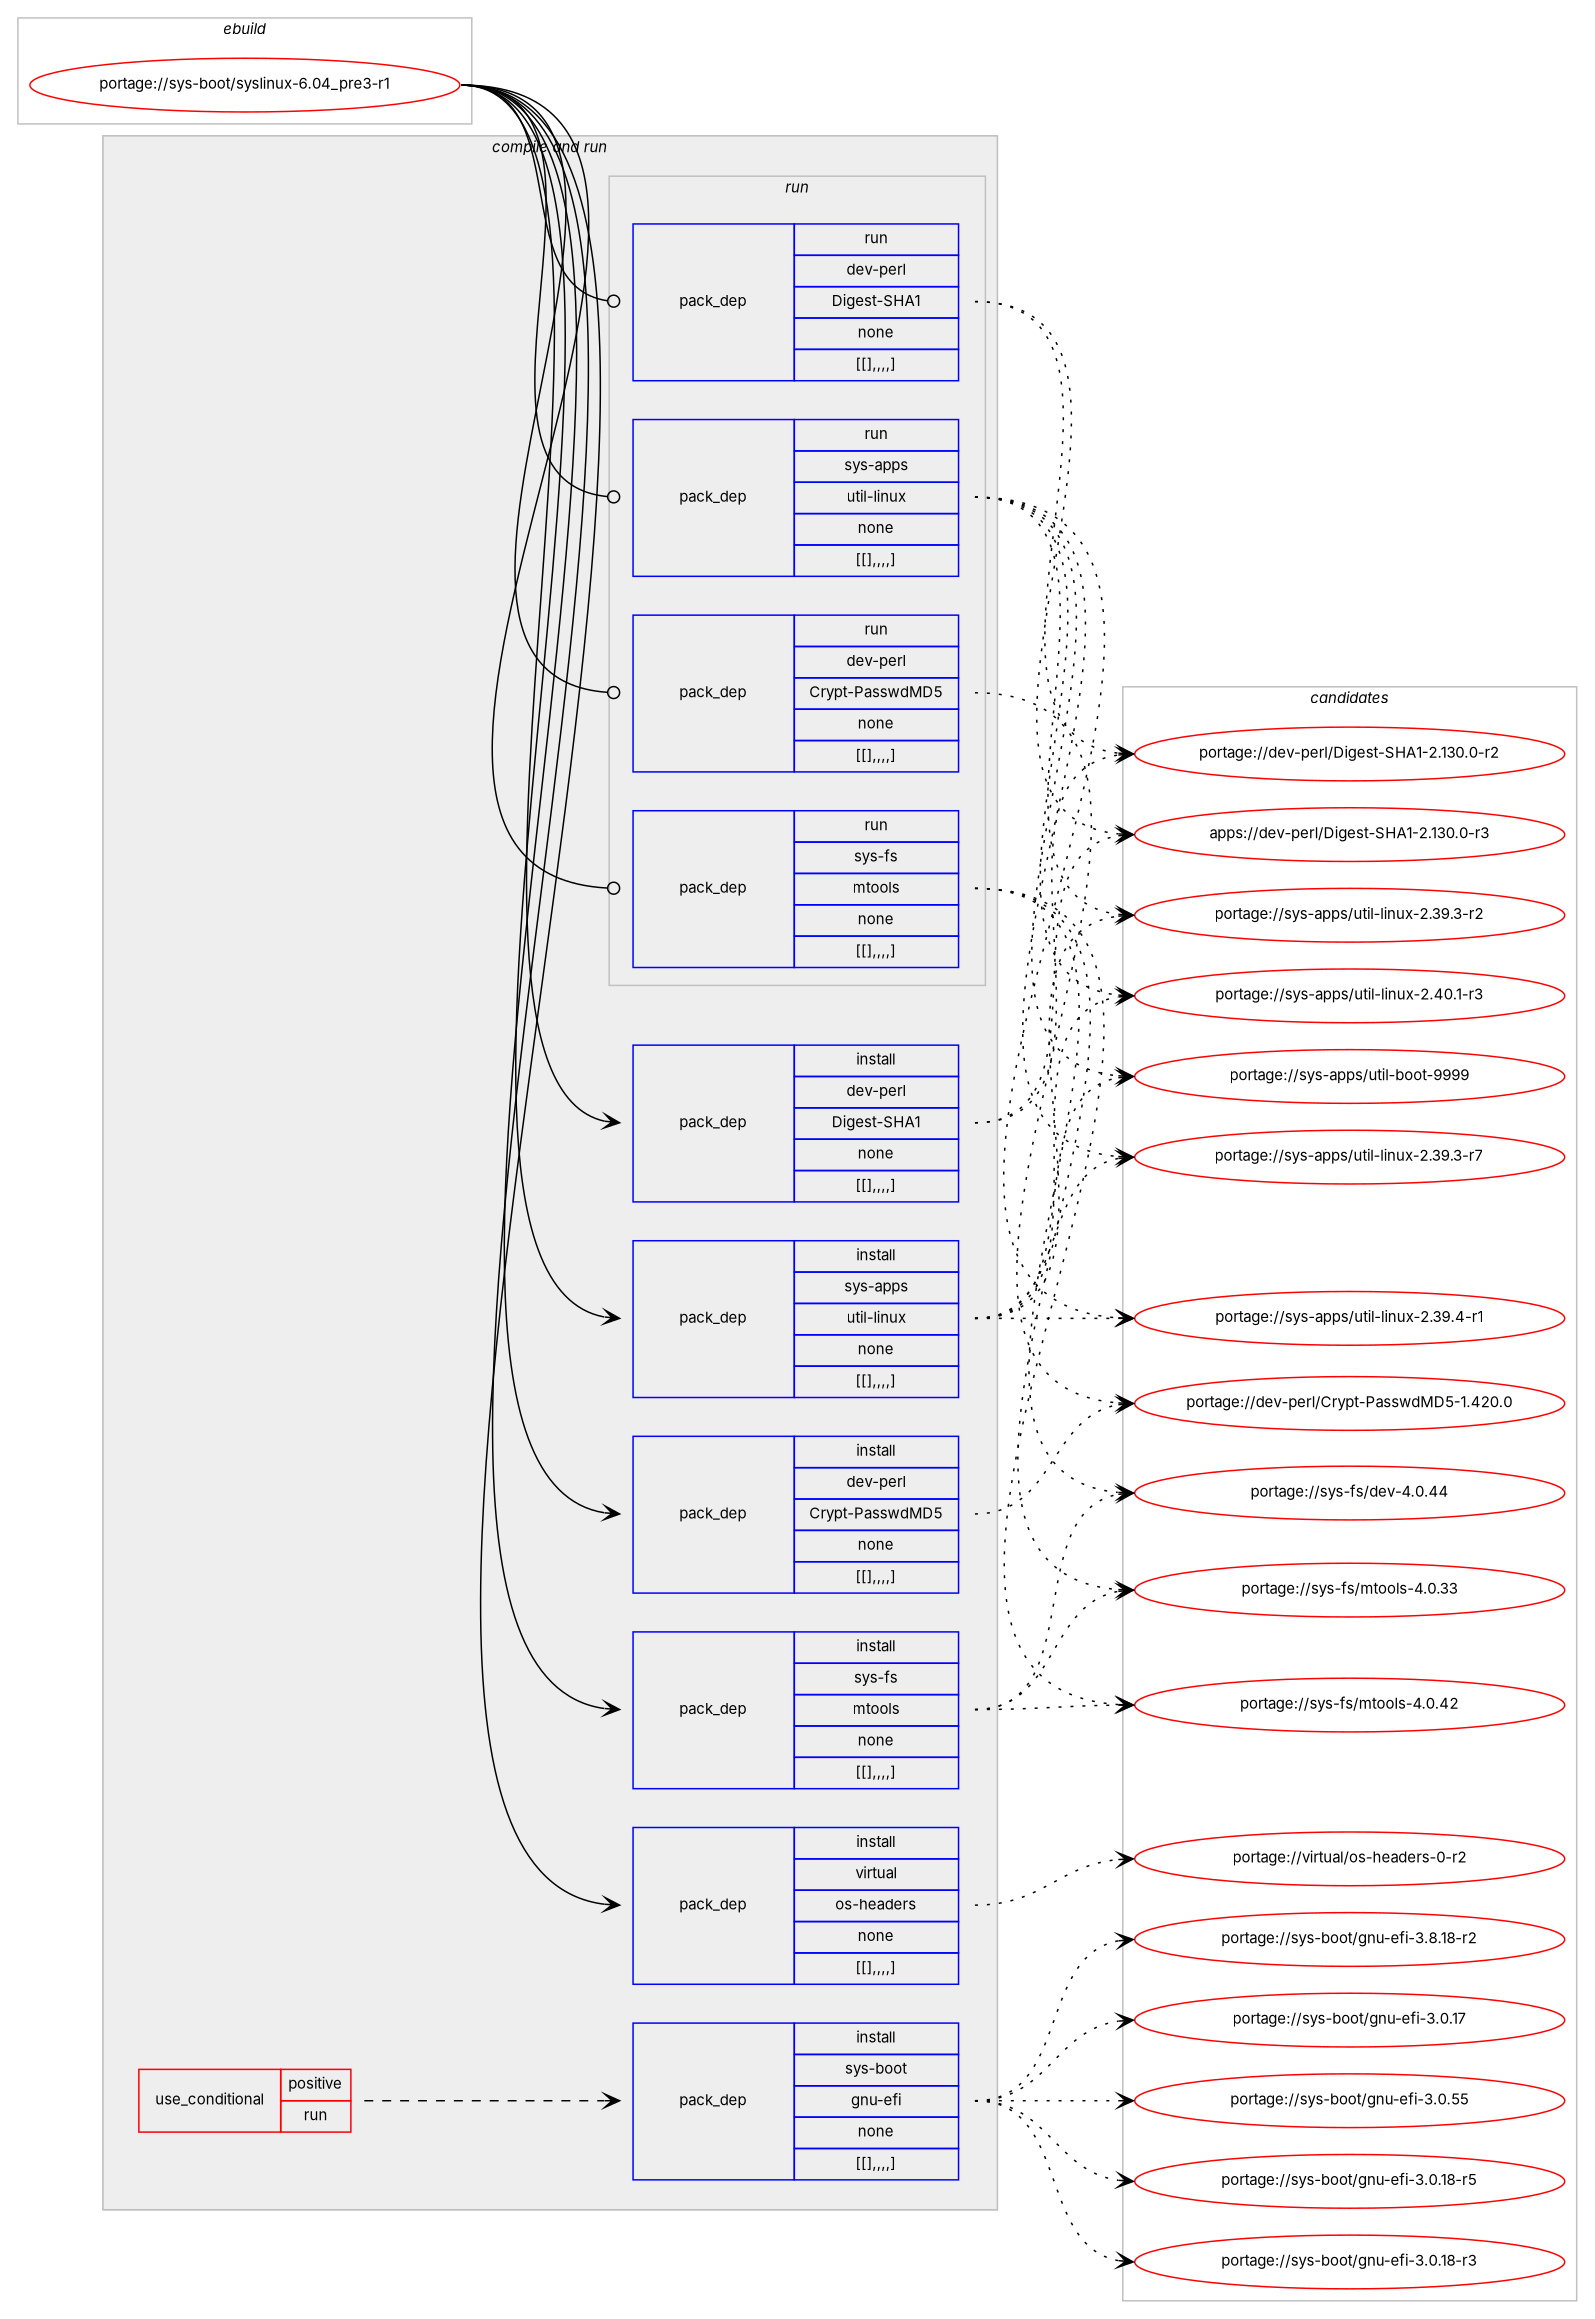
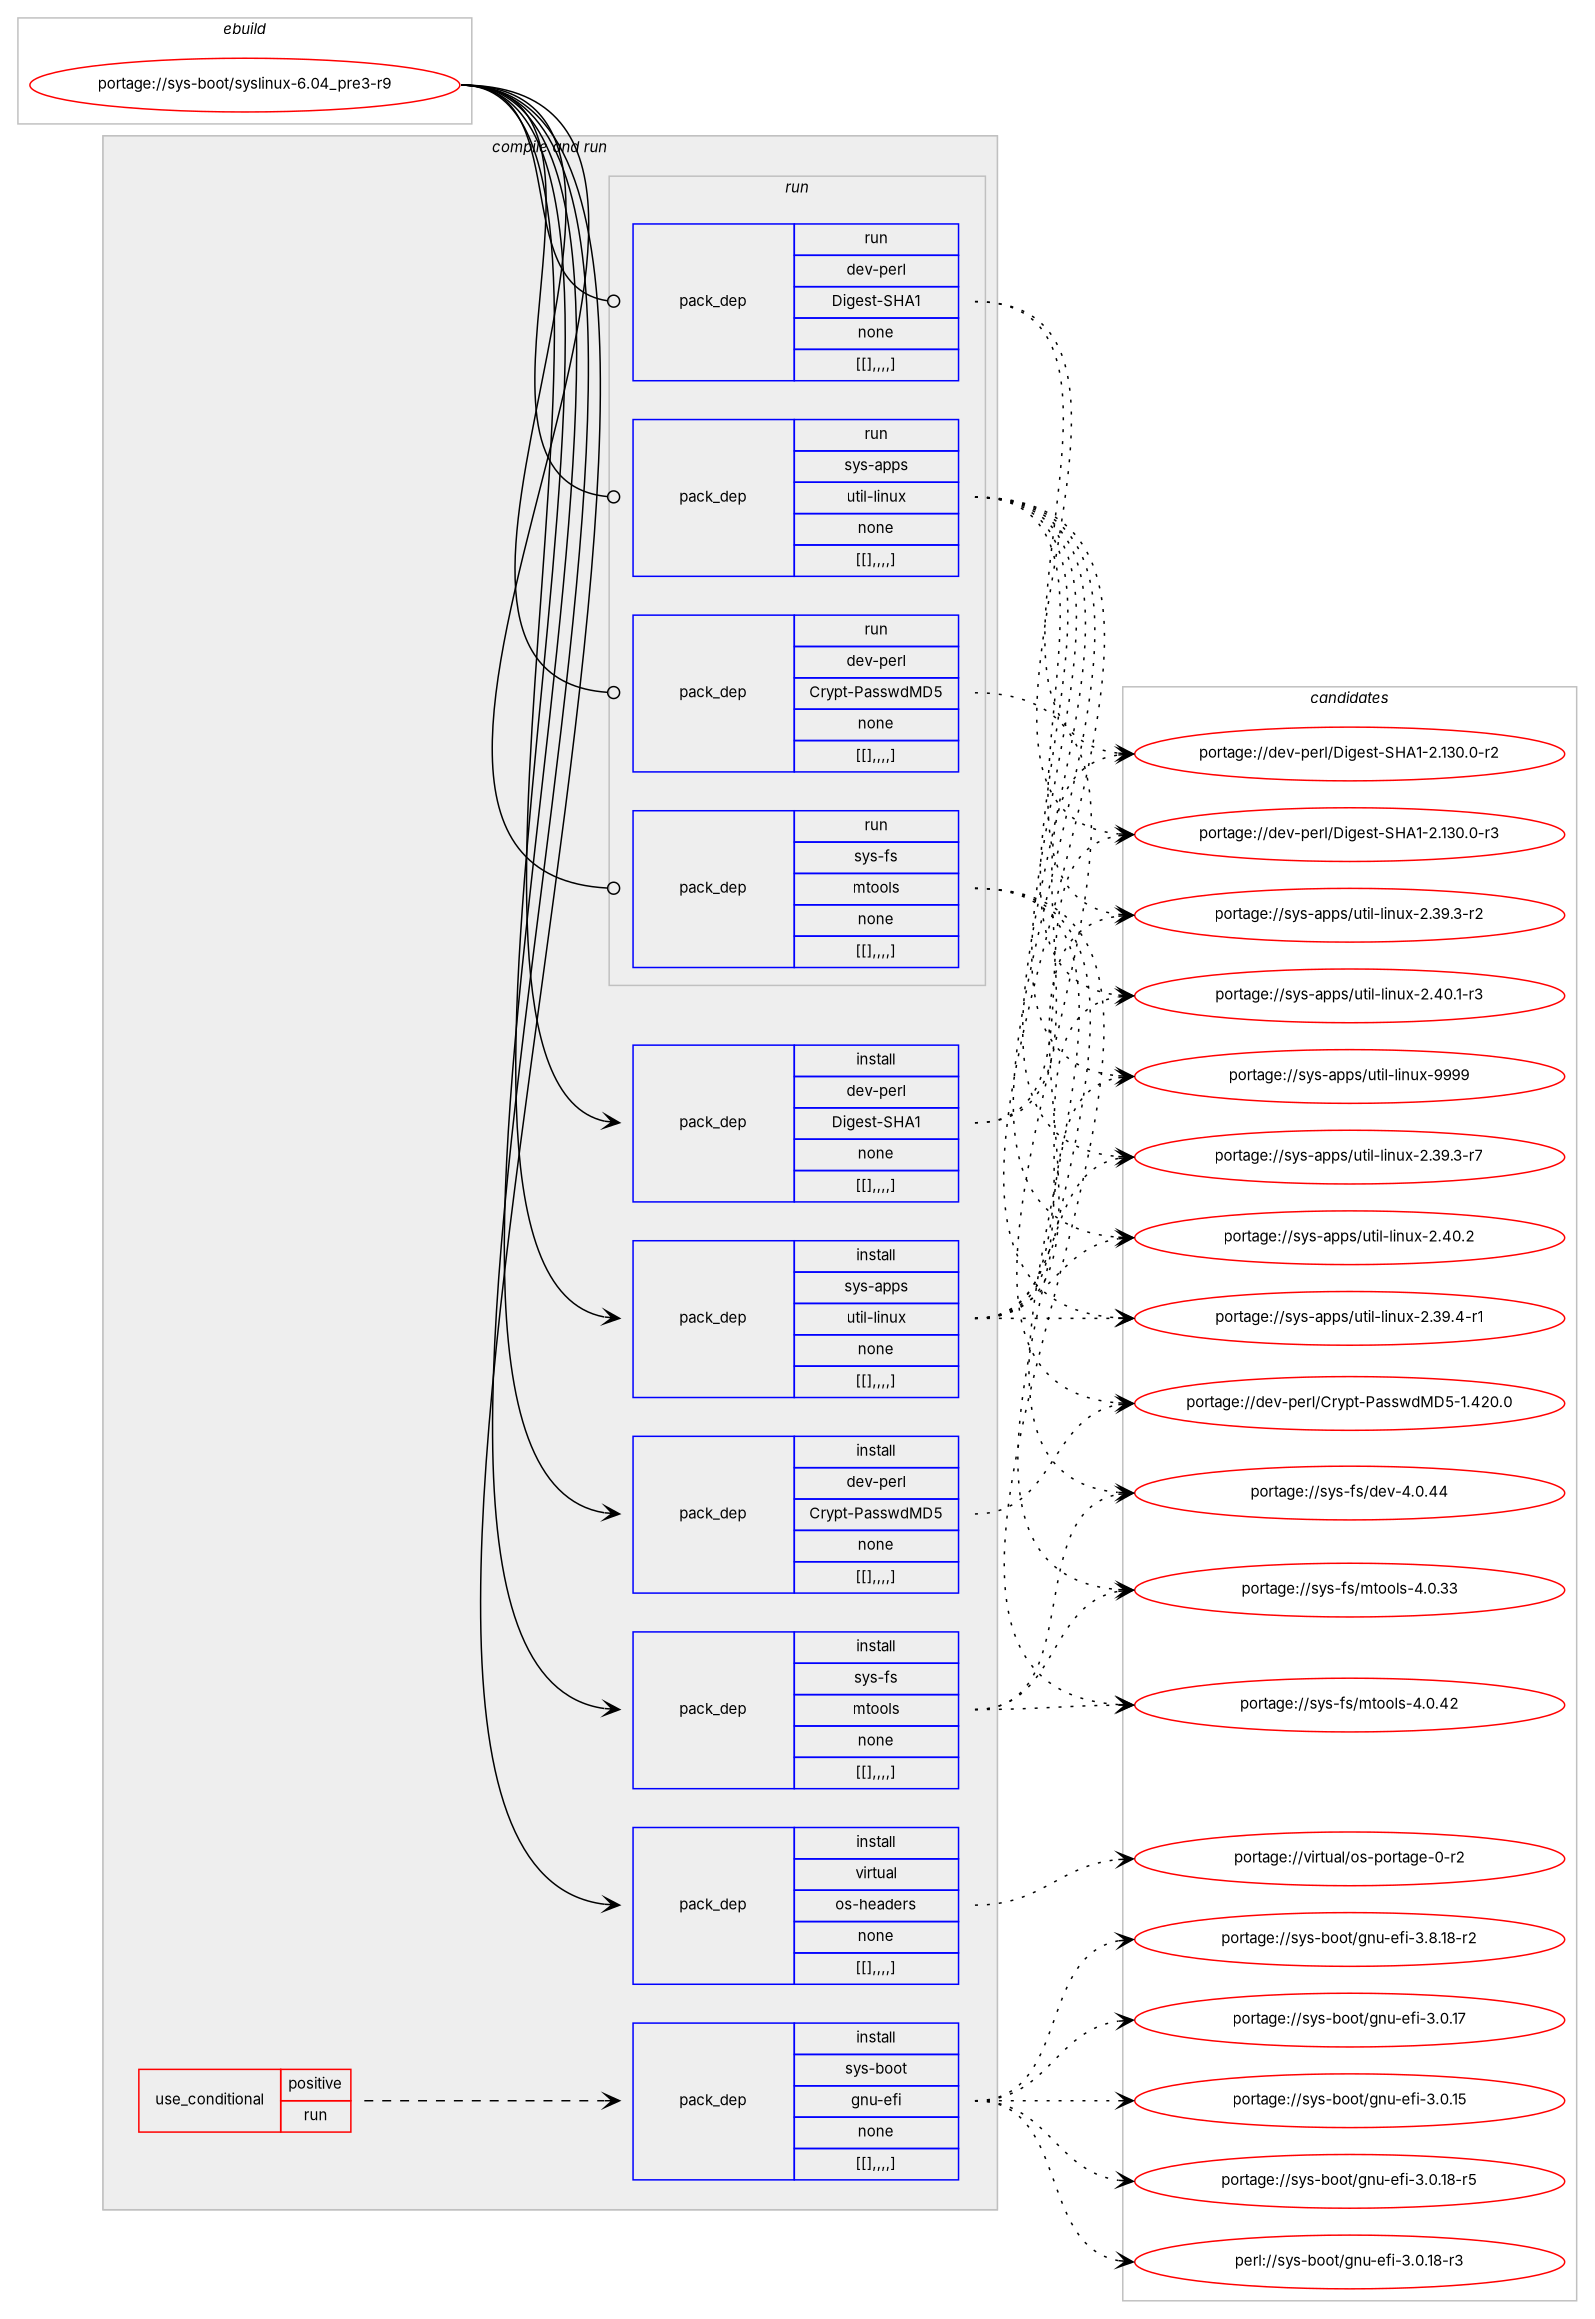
(245, 85) -> (245, 85)
(1350, 835) -> (1350, 835)
(1350, 1076) -> (1350, 1076)
none -> (1350, 1238)
(1350, 1859) -> (1350, 1859)
(1350, 2101) -> (1350, 2101)
(1350, 2262) -> (1350, 2262)
